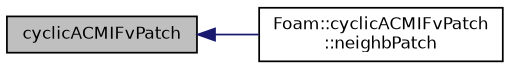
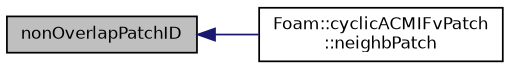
(102, 35) -> (102, 35)
